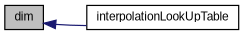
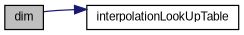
(71, 25) -> (59, 10)
